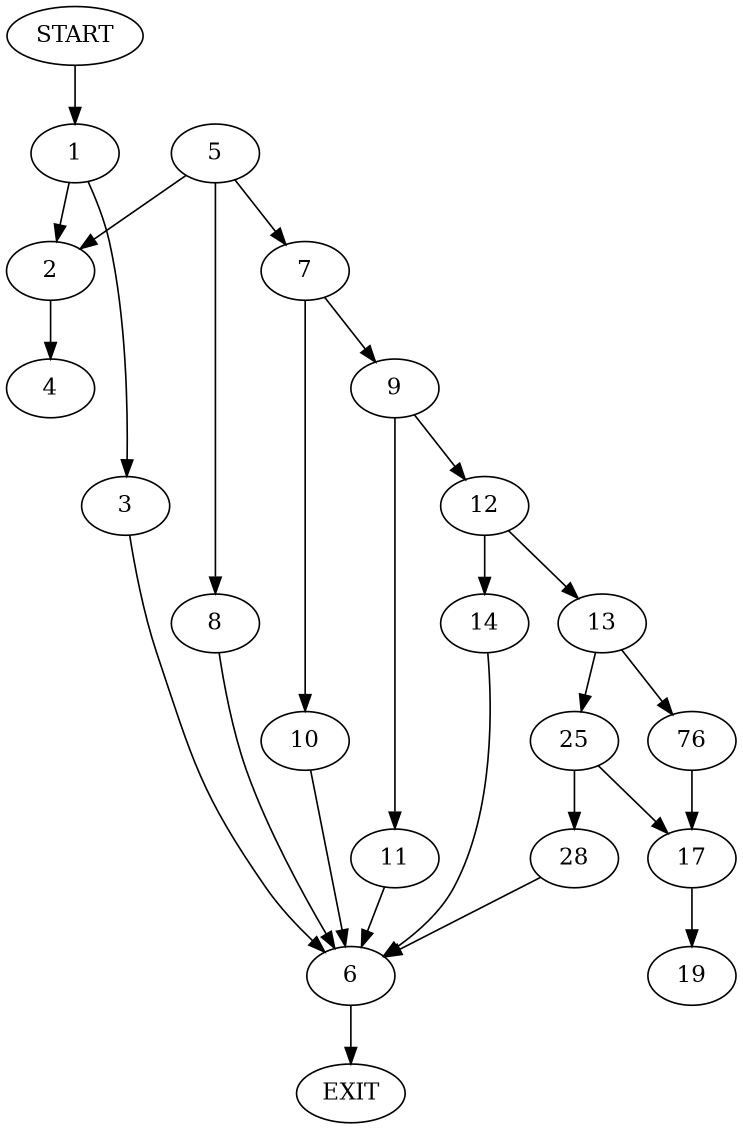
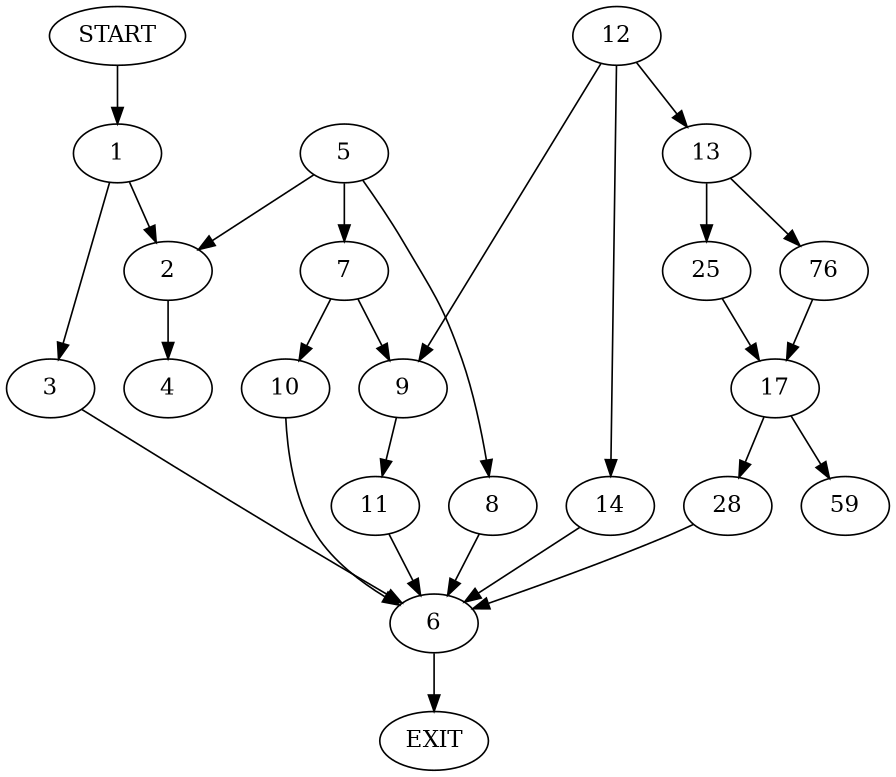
(435, 441) -> (514, 205)
(574, 792) -> (755, 440)
(692, 976) -> (845, 506)
